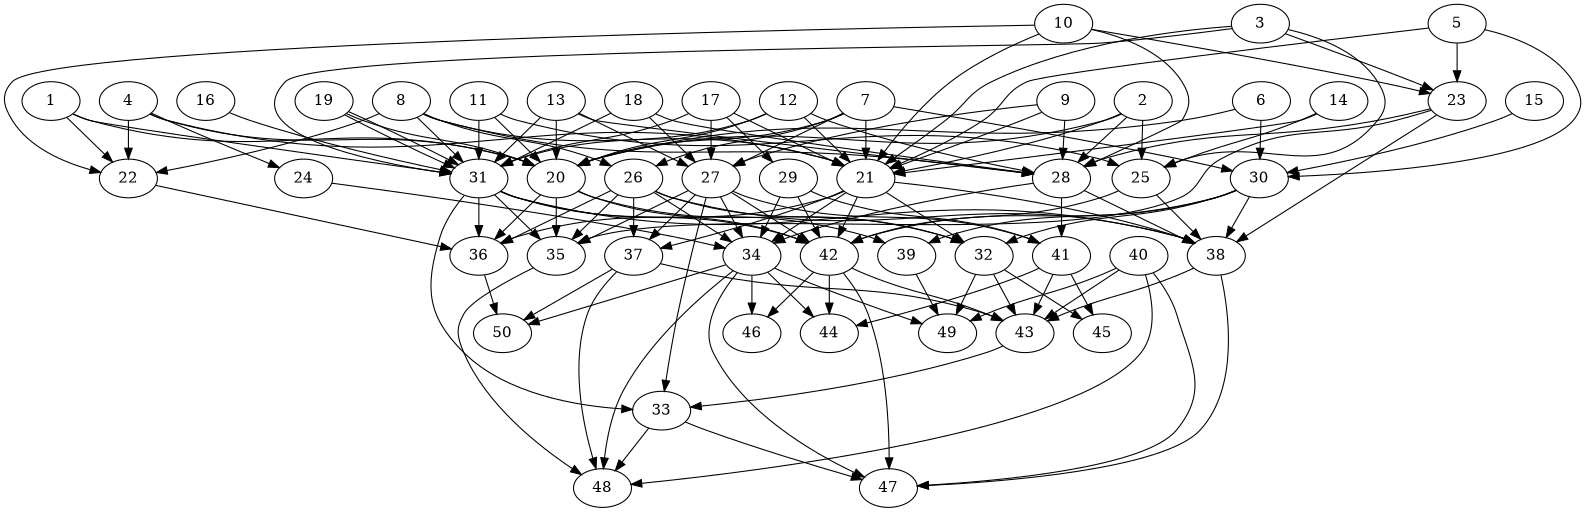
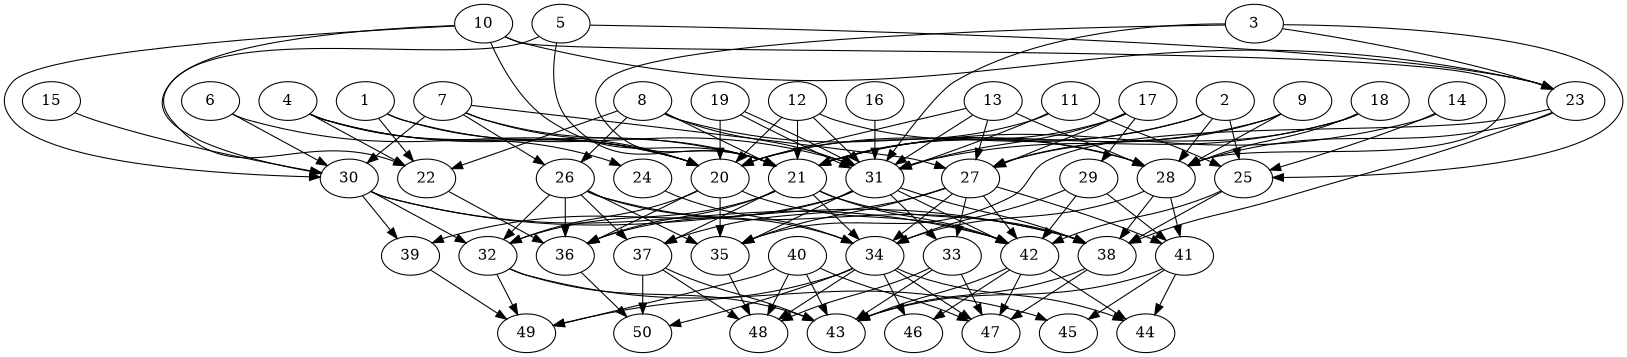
none -> (59, 65)
(854, 384) -> (907, 286)
